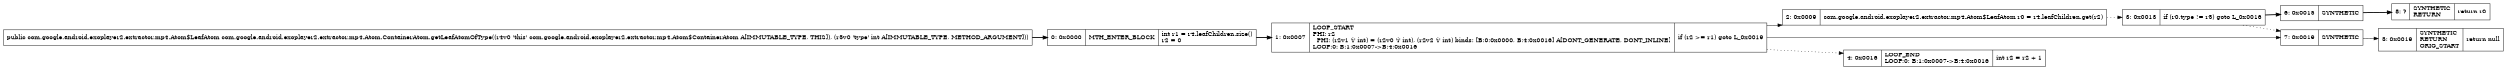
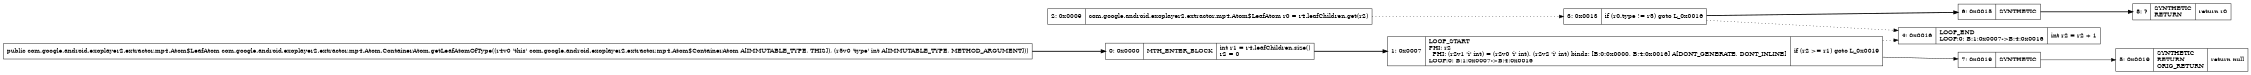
(1772, 26) -> none
(2260, 28) -> (1800, 25)
(2440, 46) -> (2181, 66)
